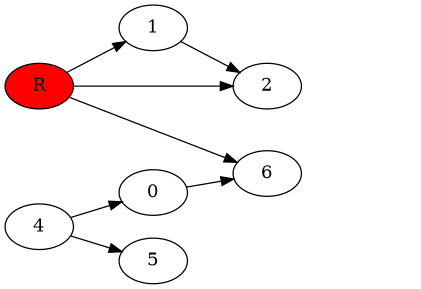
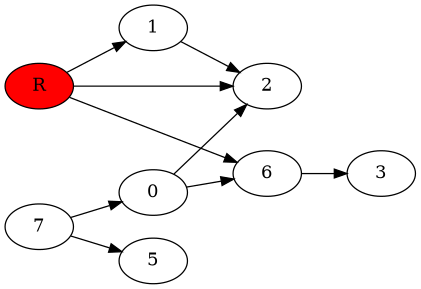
none -> (207, 142)
none -> (381, 174)
(39, 227) -> (39, 227)
